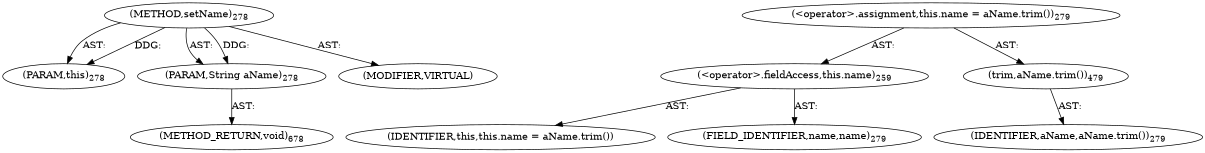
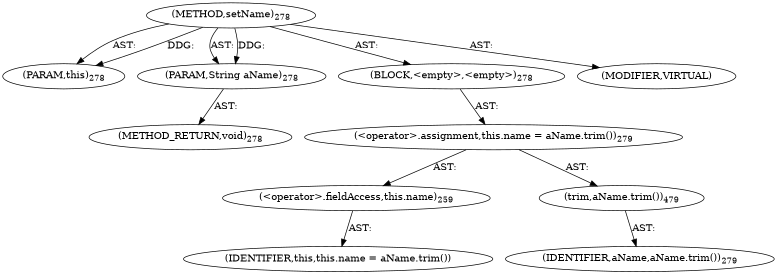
none -> (452, 76)
(296, 136) -> (255, 136)
(795, 137) -> none
